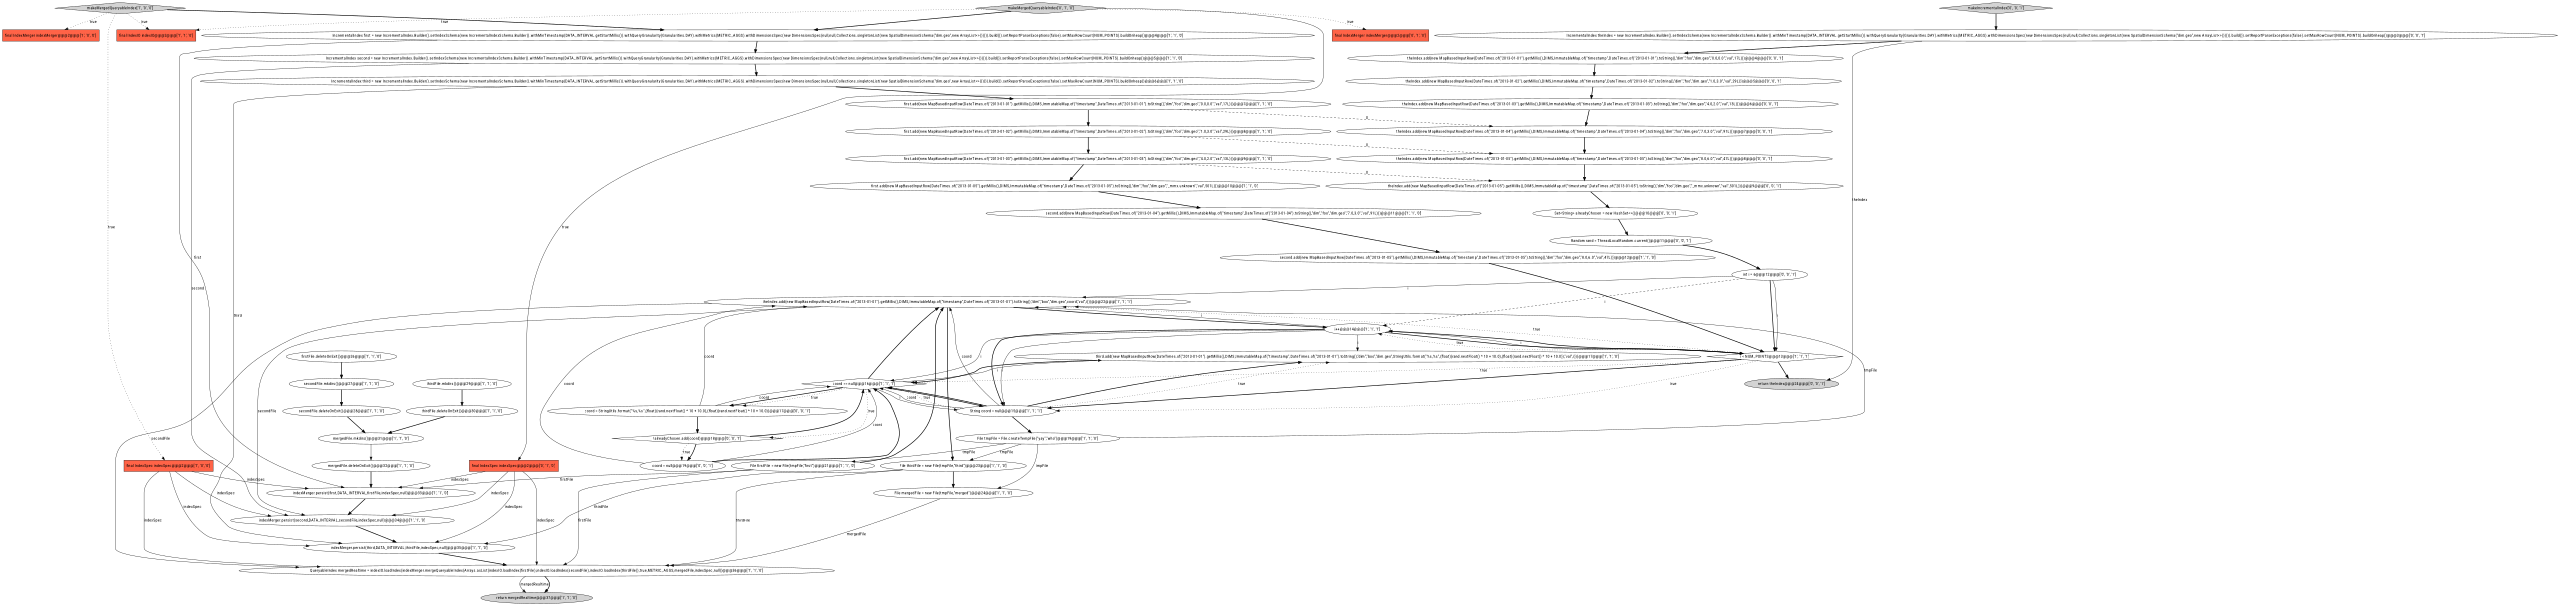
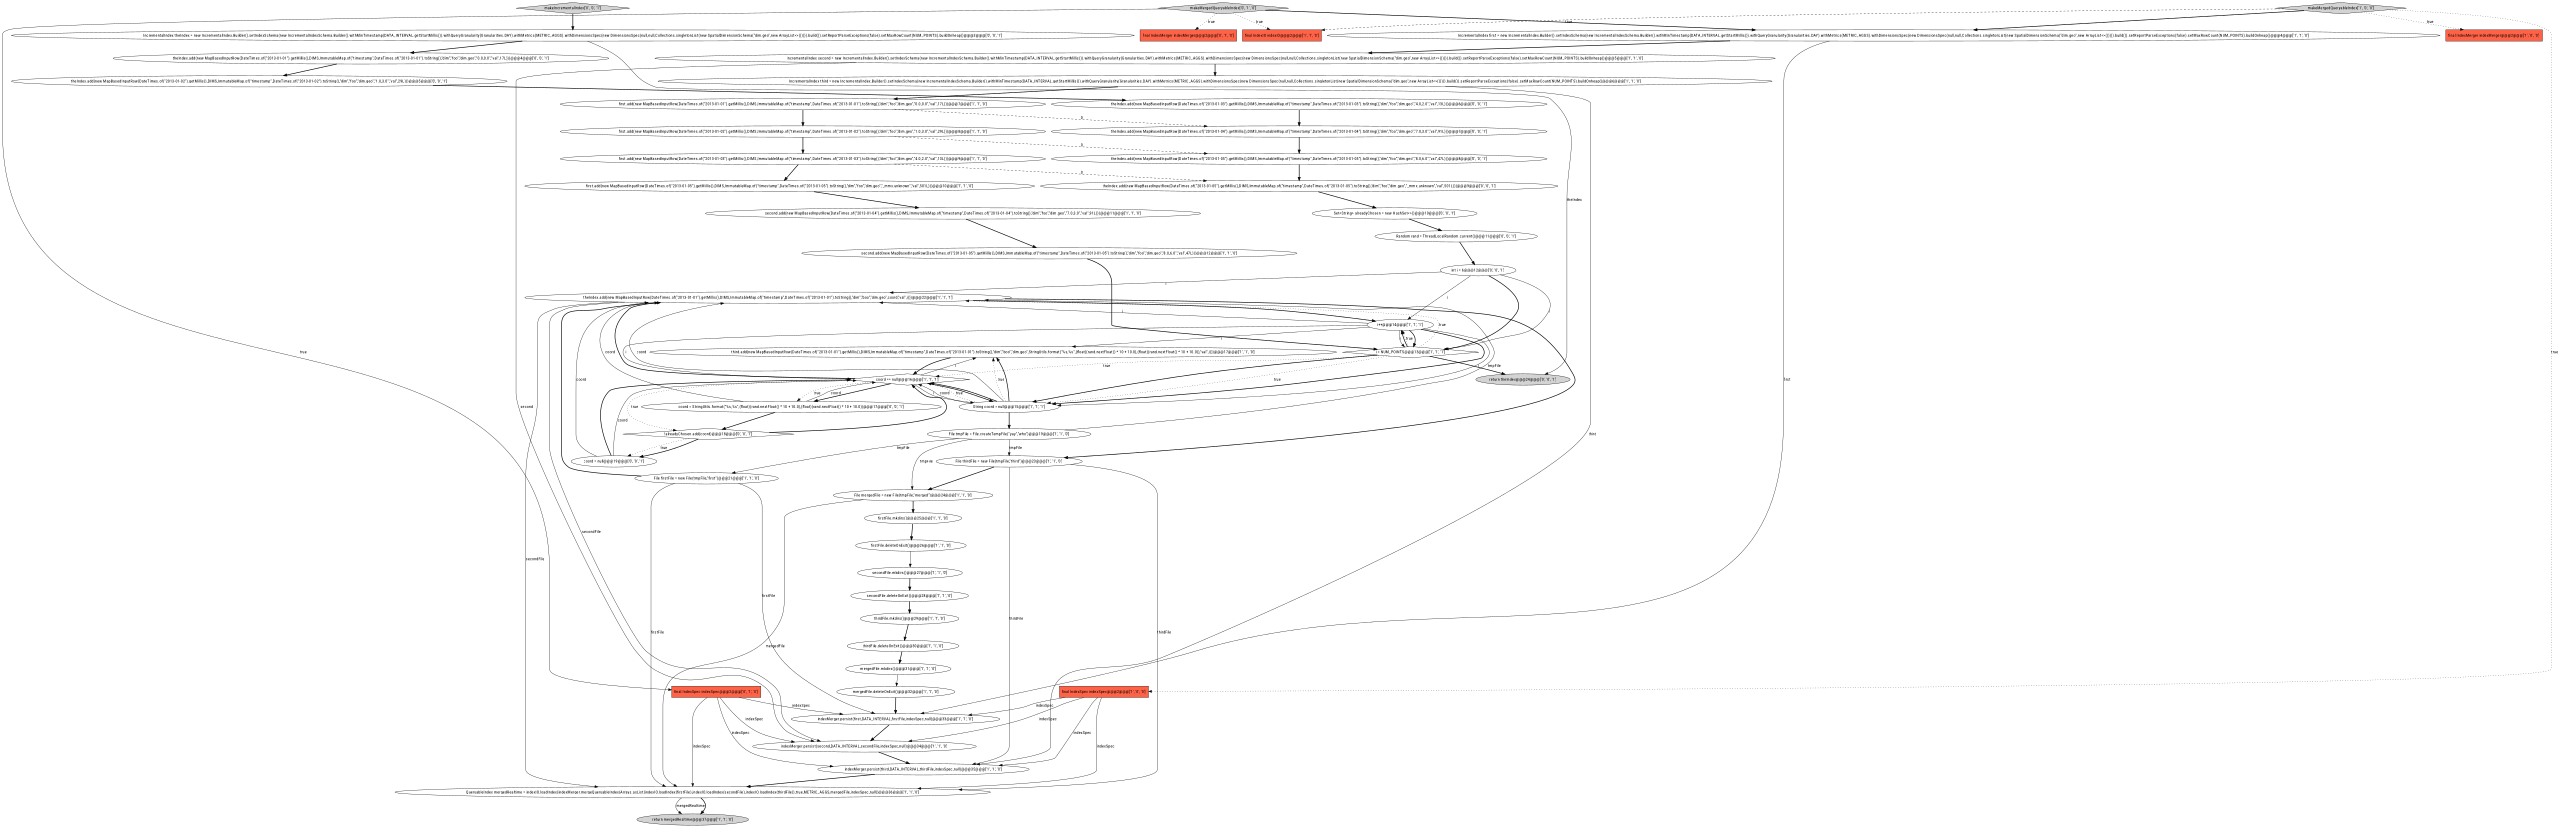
(137, 21) -> (1804, 15)
(1564, 302) -> (1440, 297)
(342, 369) -> (910, 558)
(355, 424) -> (910, 606)
none -> (913, 518)
